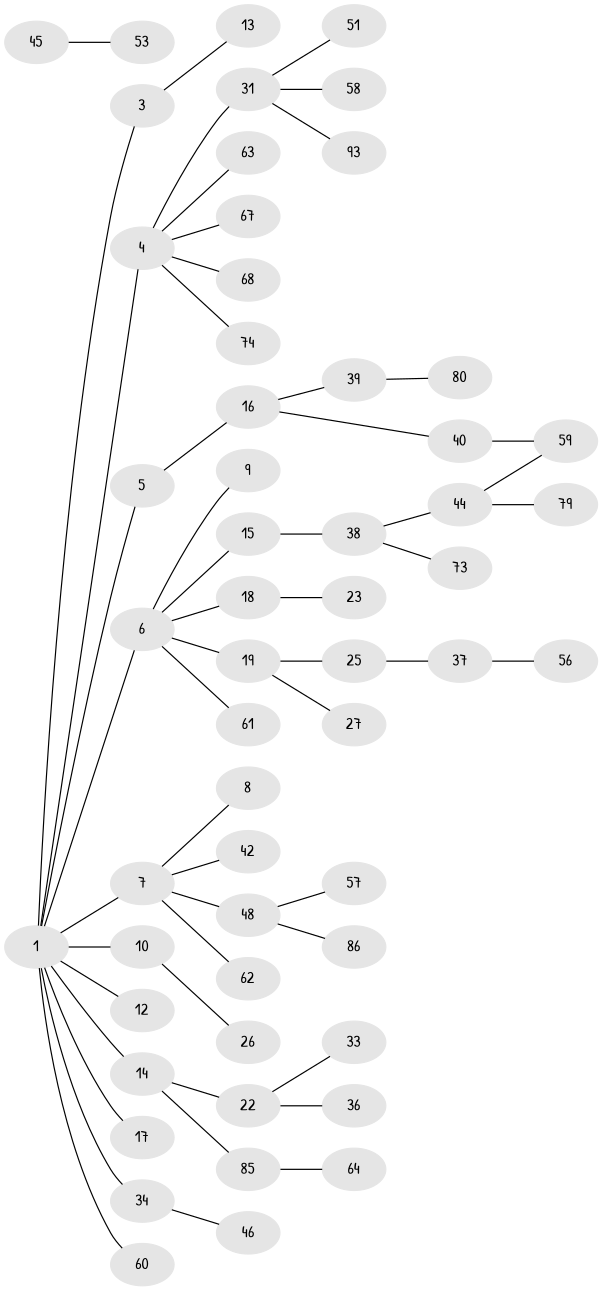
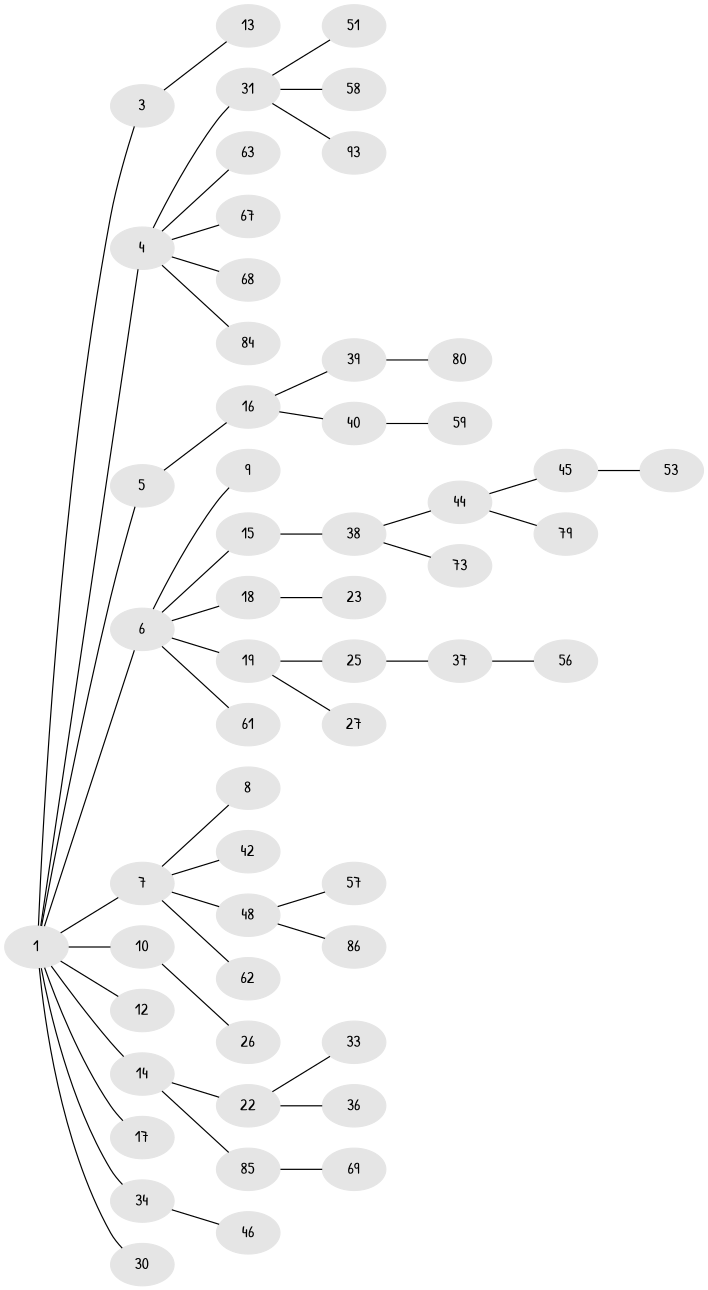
(248, 344) -> (248, 344)
(513, 473) -> (513, 486)
(354, 1169) -> (354, 1169)
(142, 1265) -> (142, 1265)
